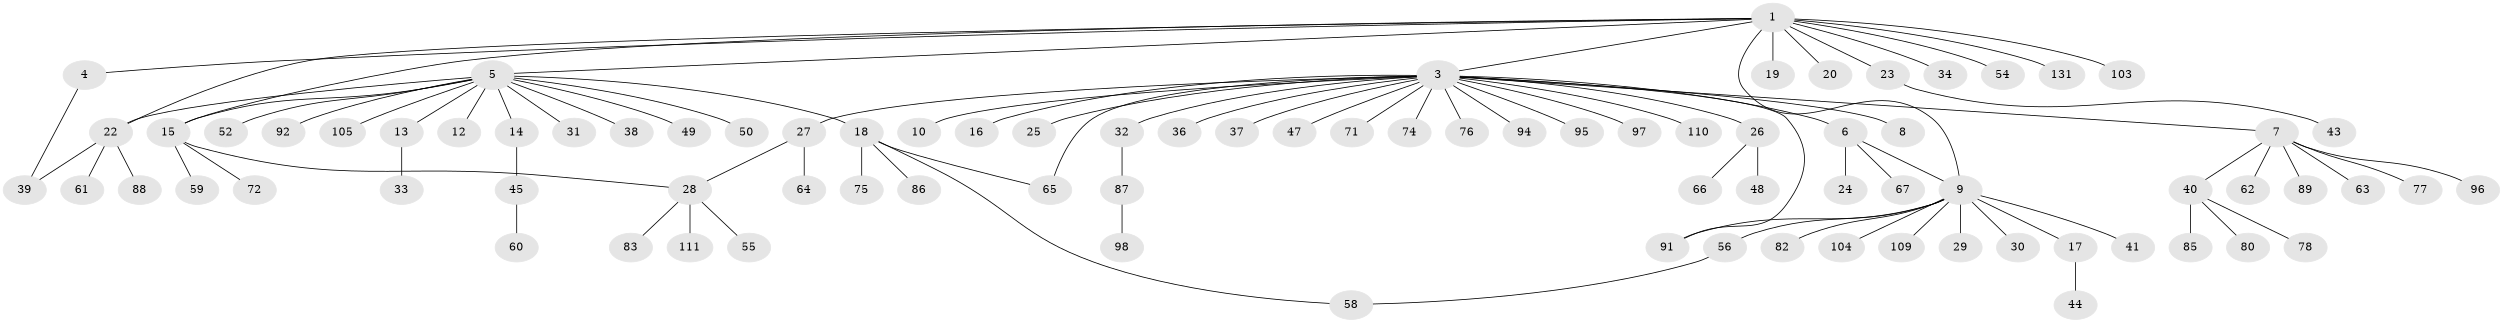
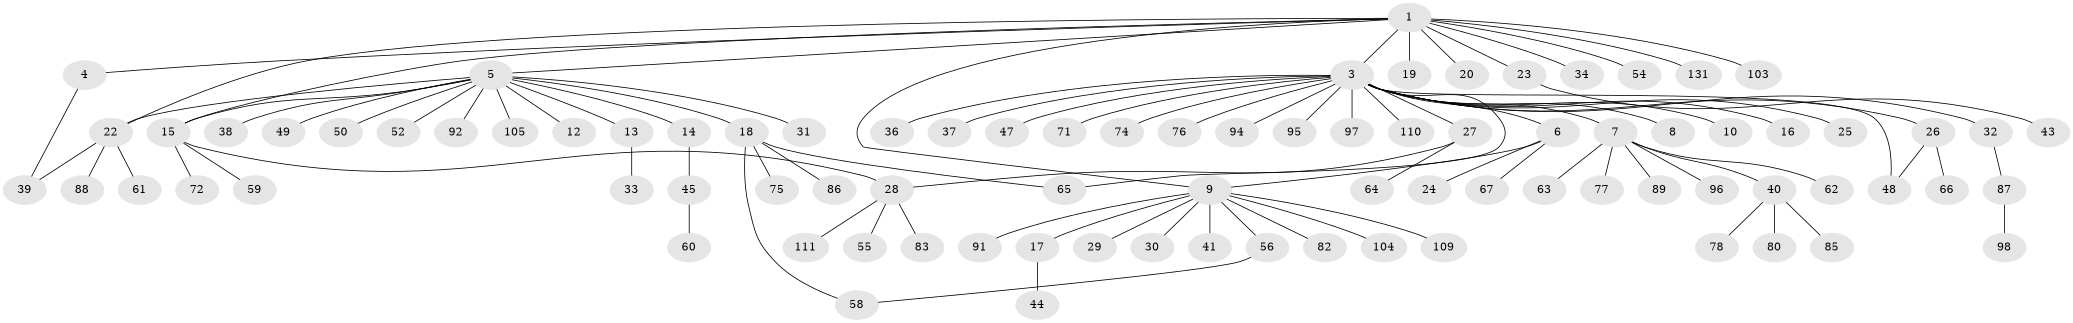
(1789, 122) -> (1638, 96)
